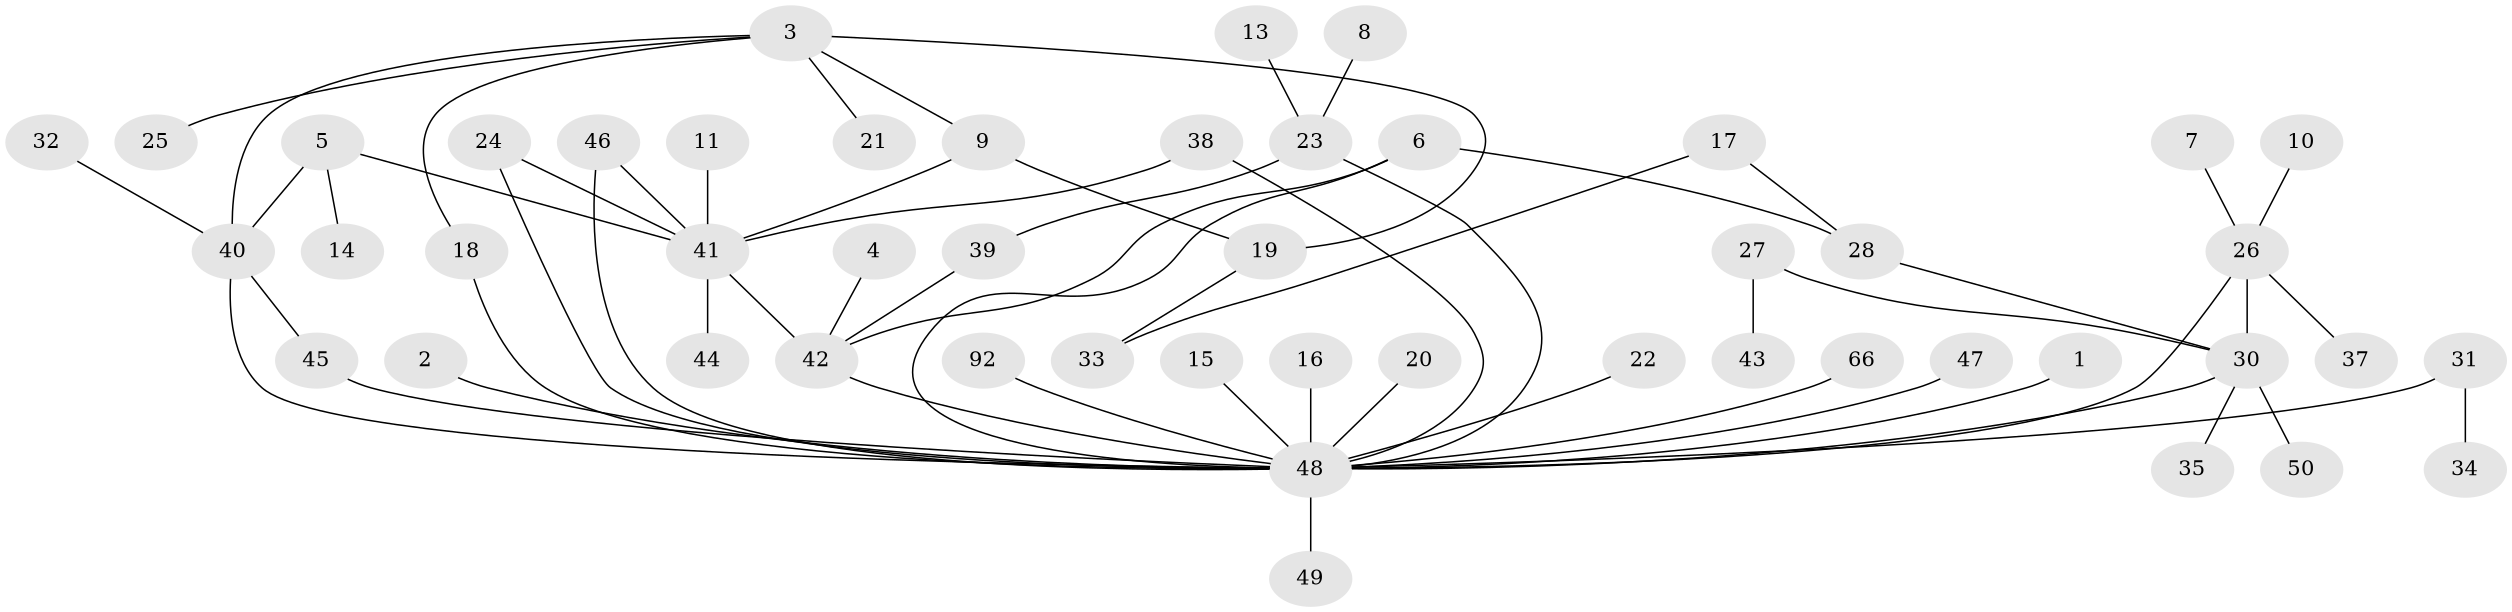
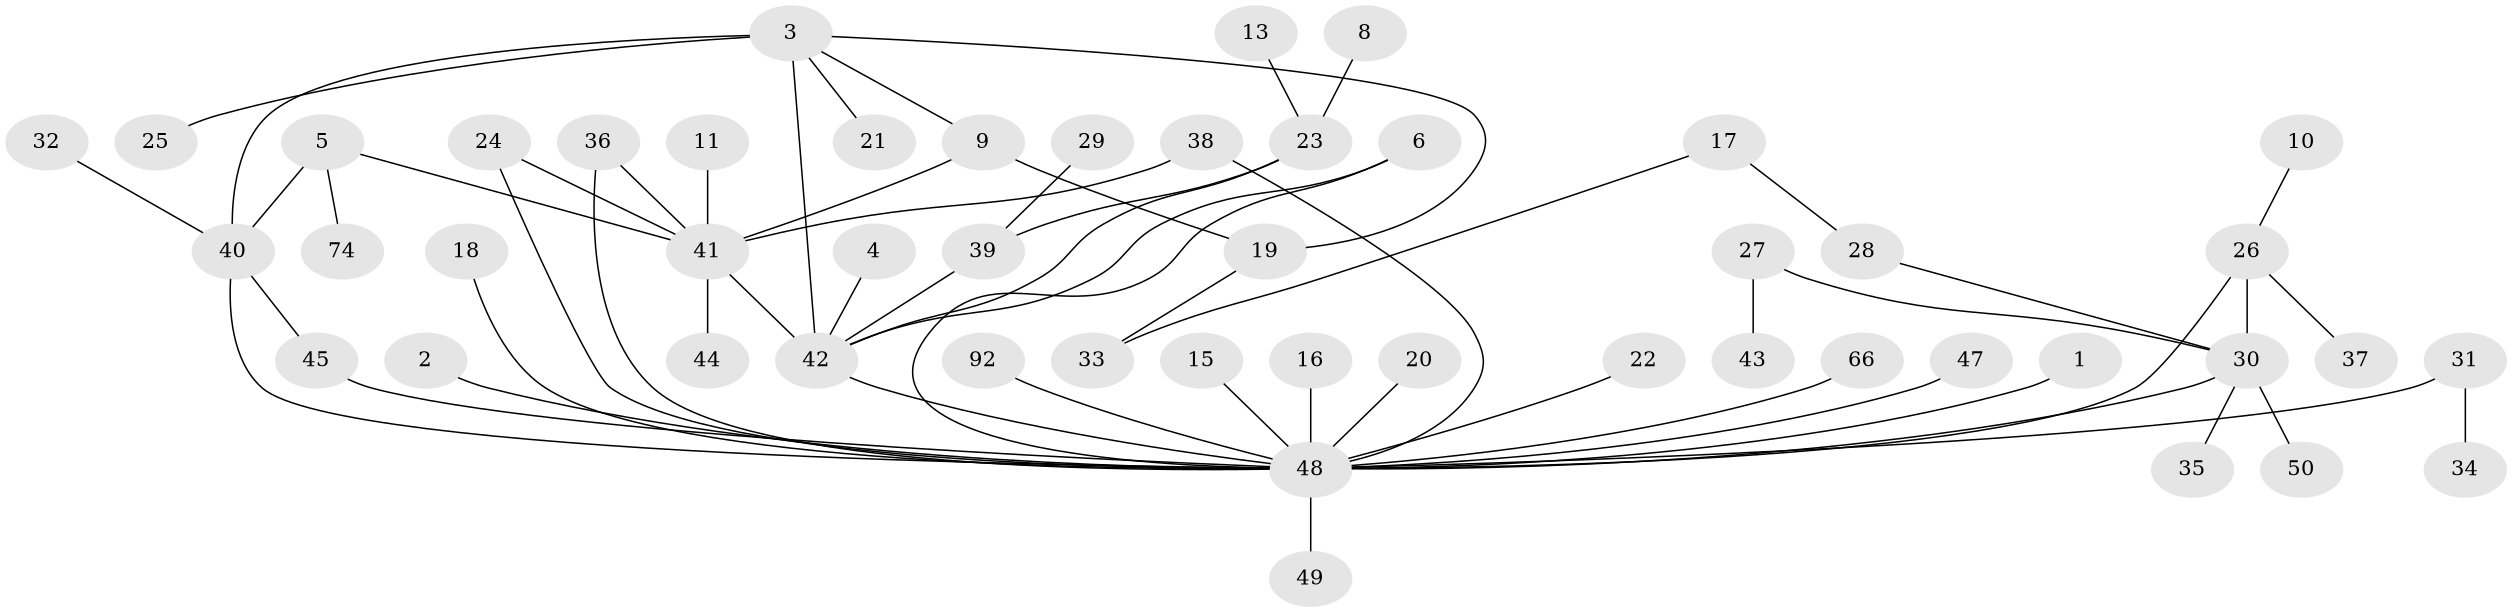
(529, 71) -> (804, 197)
(599, 142) -> (599, 142)
none -> (1093, 142)
(2193, 142) -> none
(1648, 182) -> none
(342, 252) -> (342, 252)
(1540, 323) -> (1066, 256)
